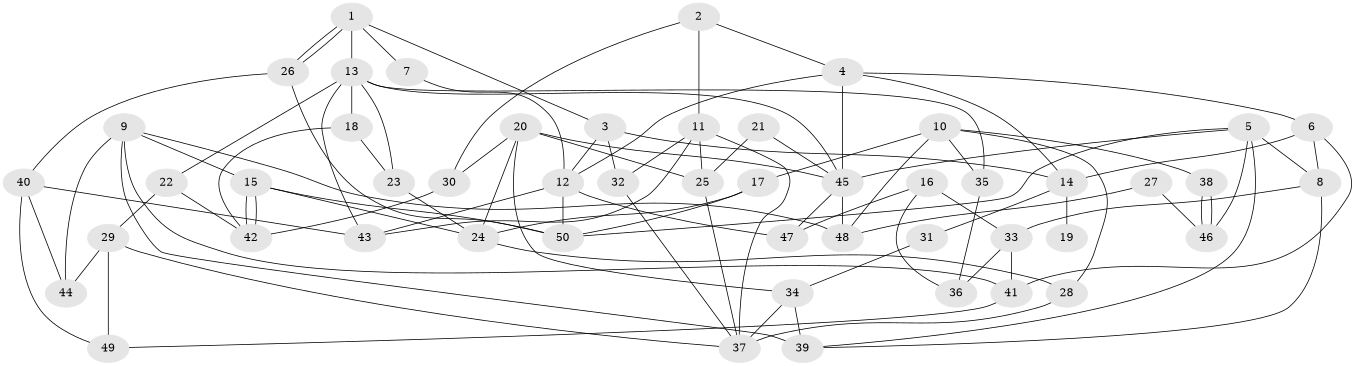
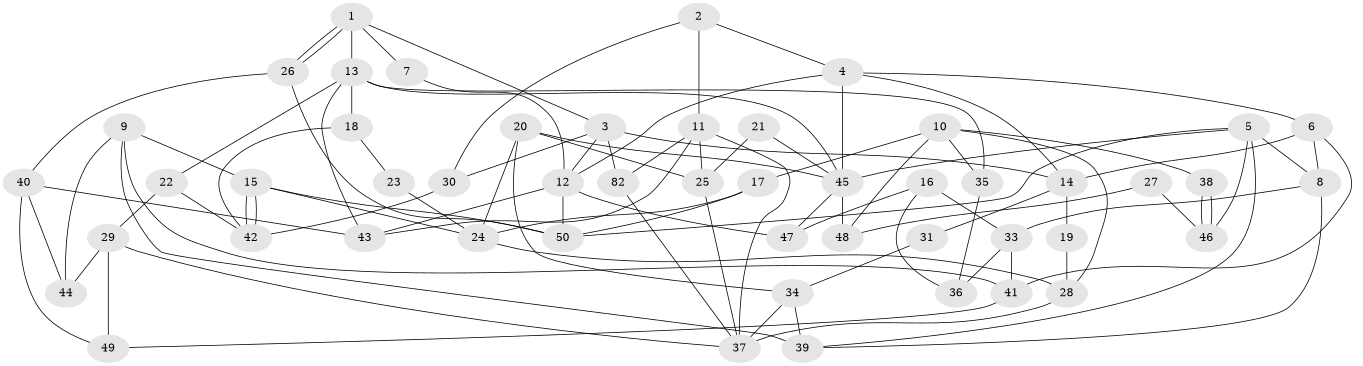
(383, 124) -> none
(485, 155) -> (527, 155)
(618, 183) -> (618, 183)
(499, 209) -> none
none -> (1067, 266)
